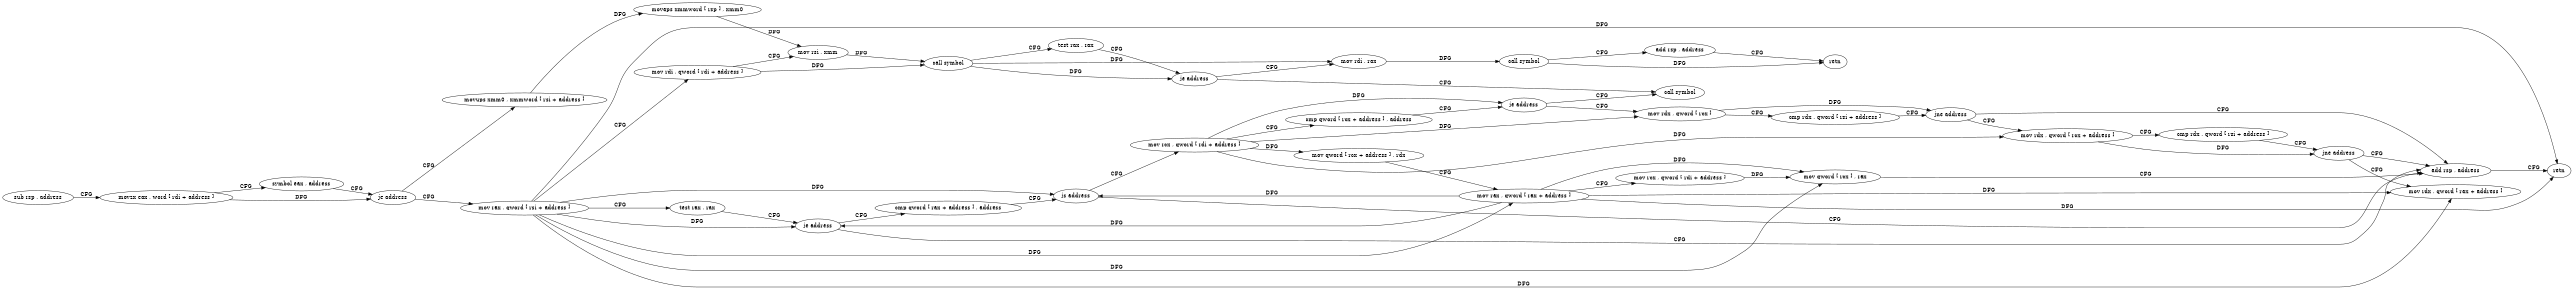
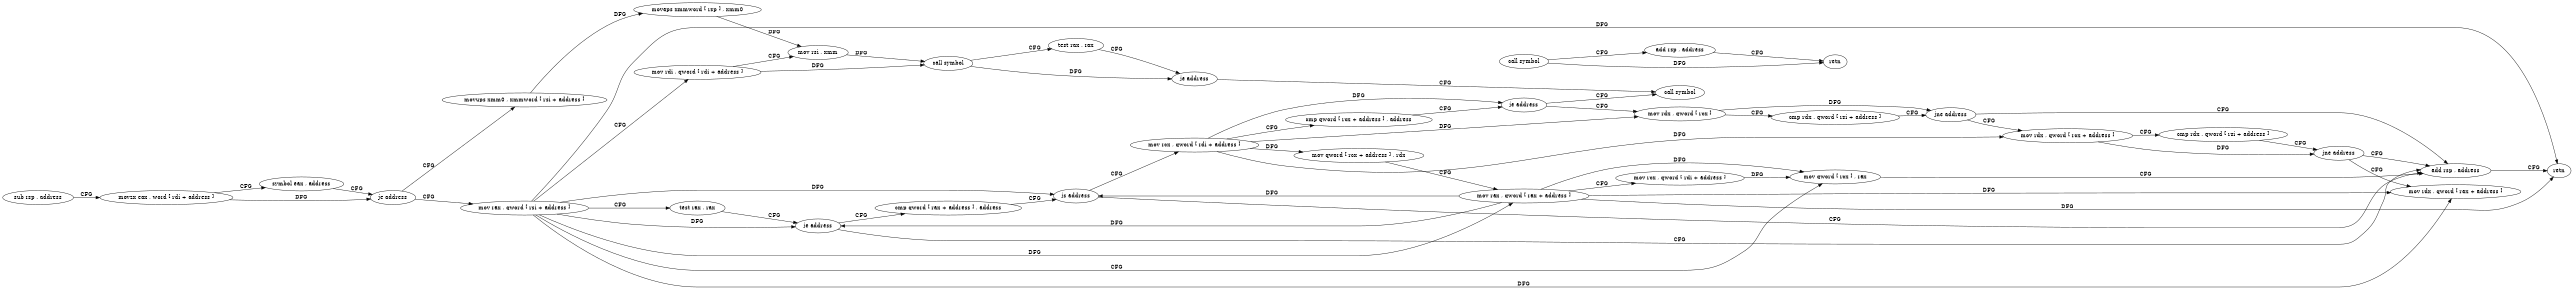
(1359, 61) -> none
(1117, 267) -> (1117, 267)
